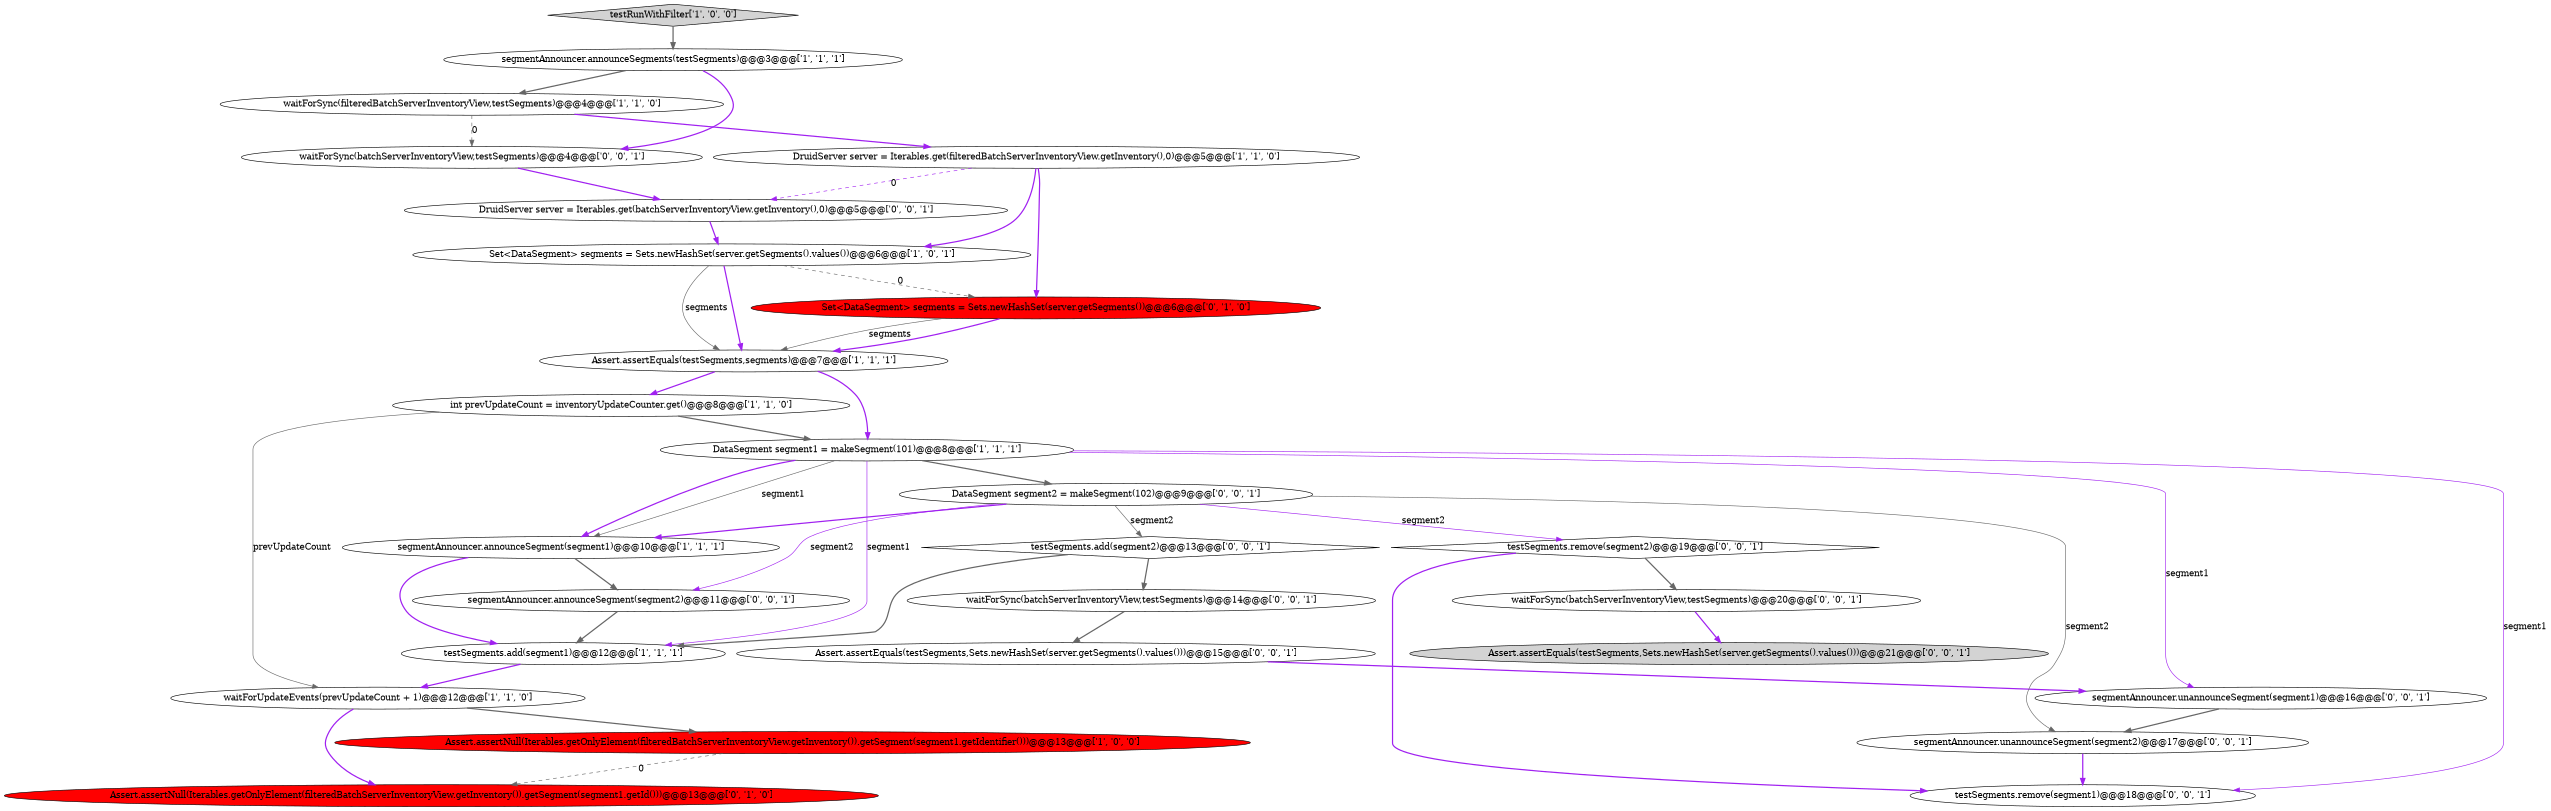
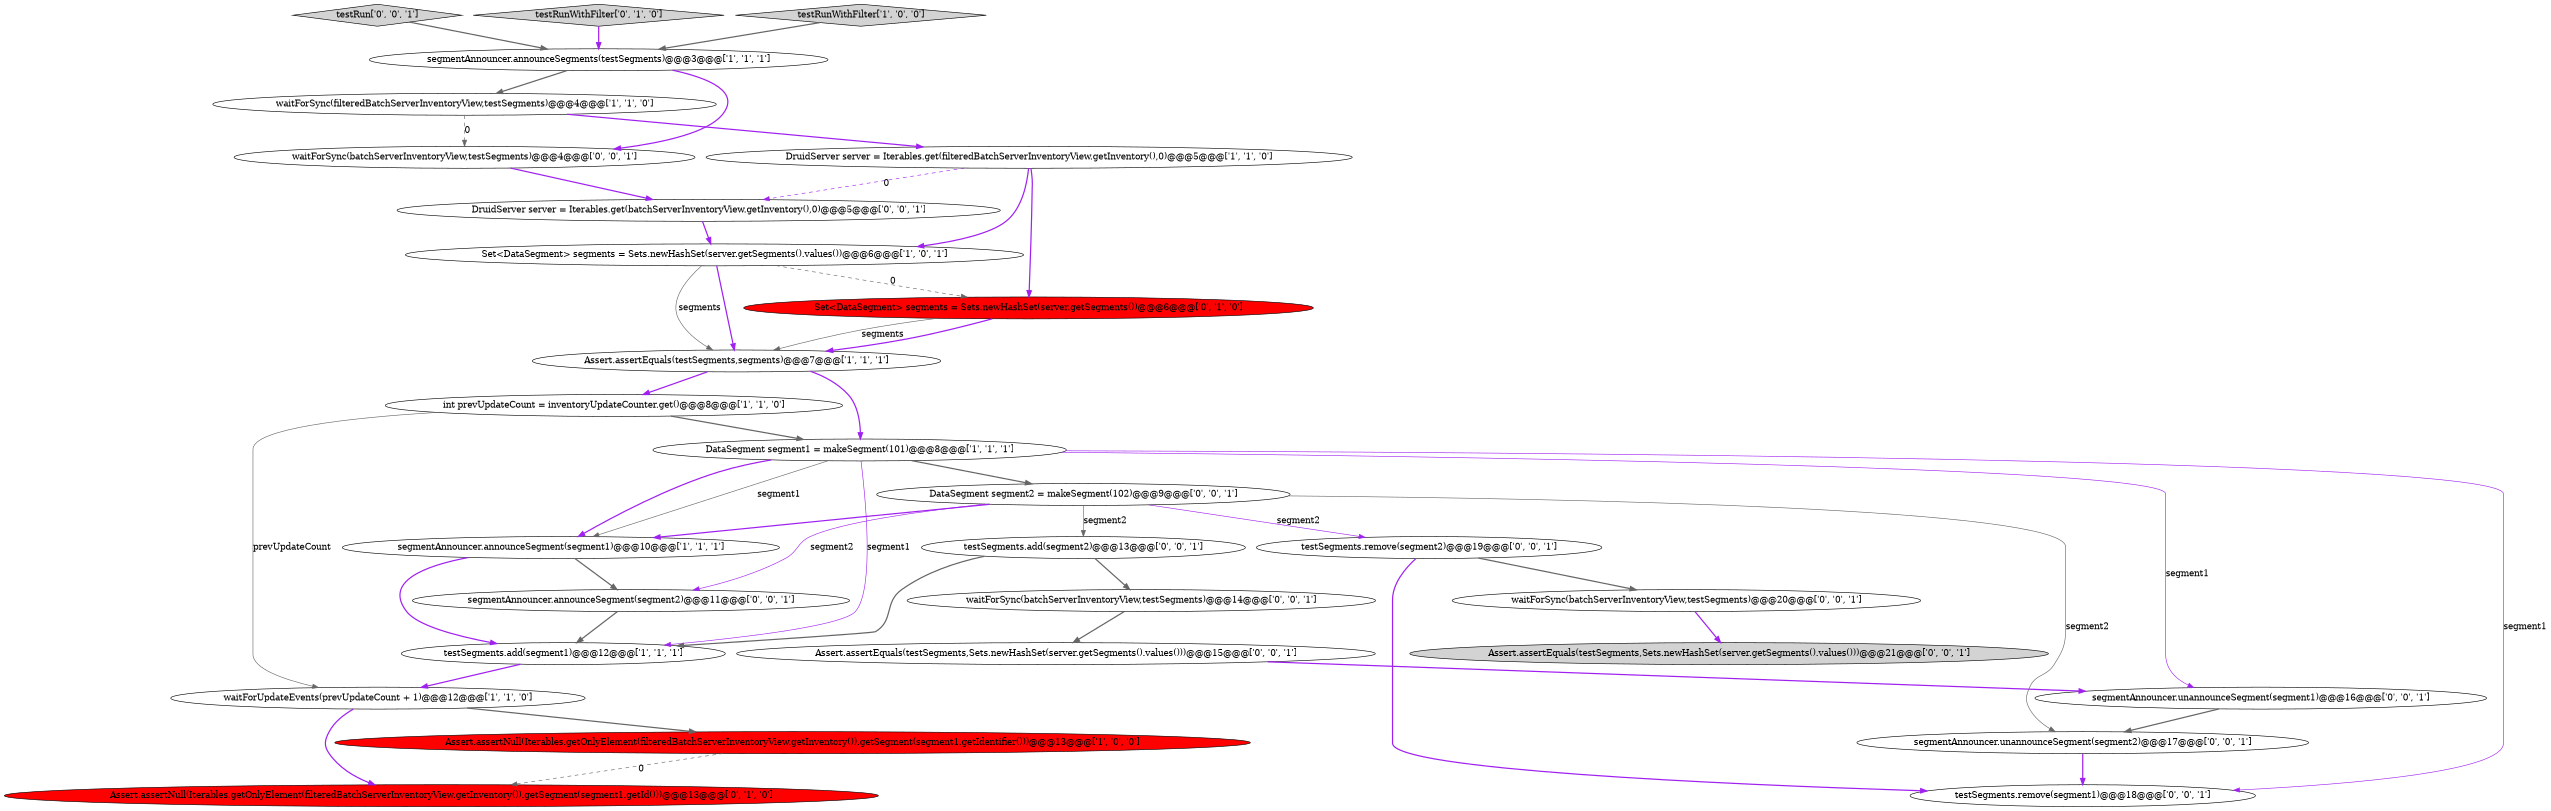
none -> (377, 15)
none -> (599, 15)
(1150, 548) -> (1083, 548)
(1635, 548) -> (1429, 548)
